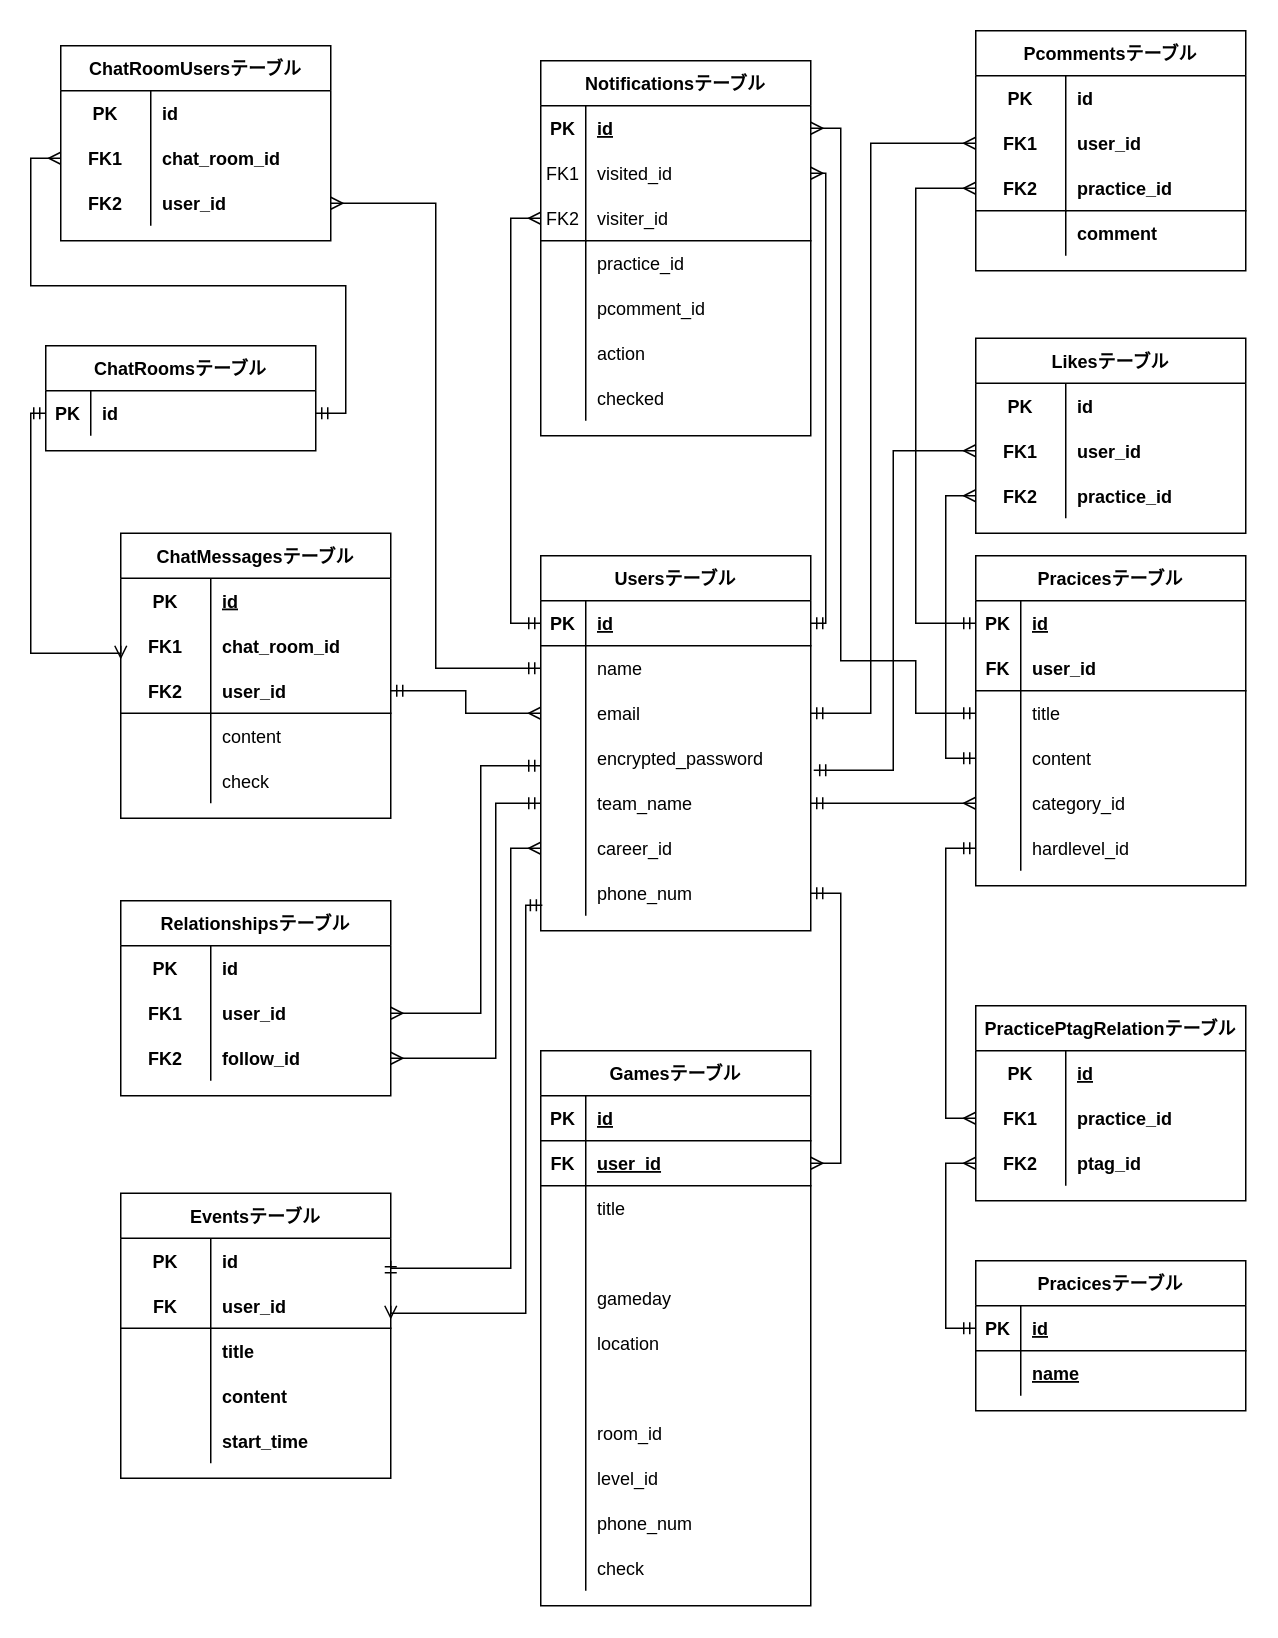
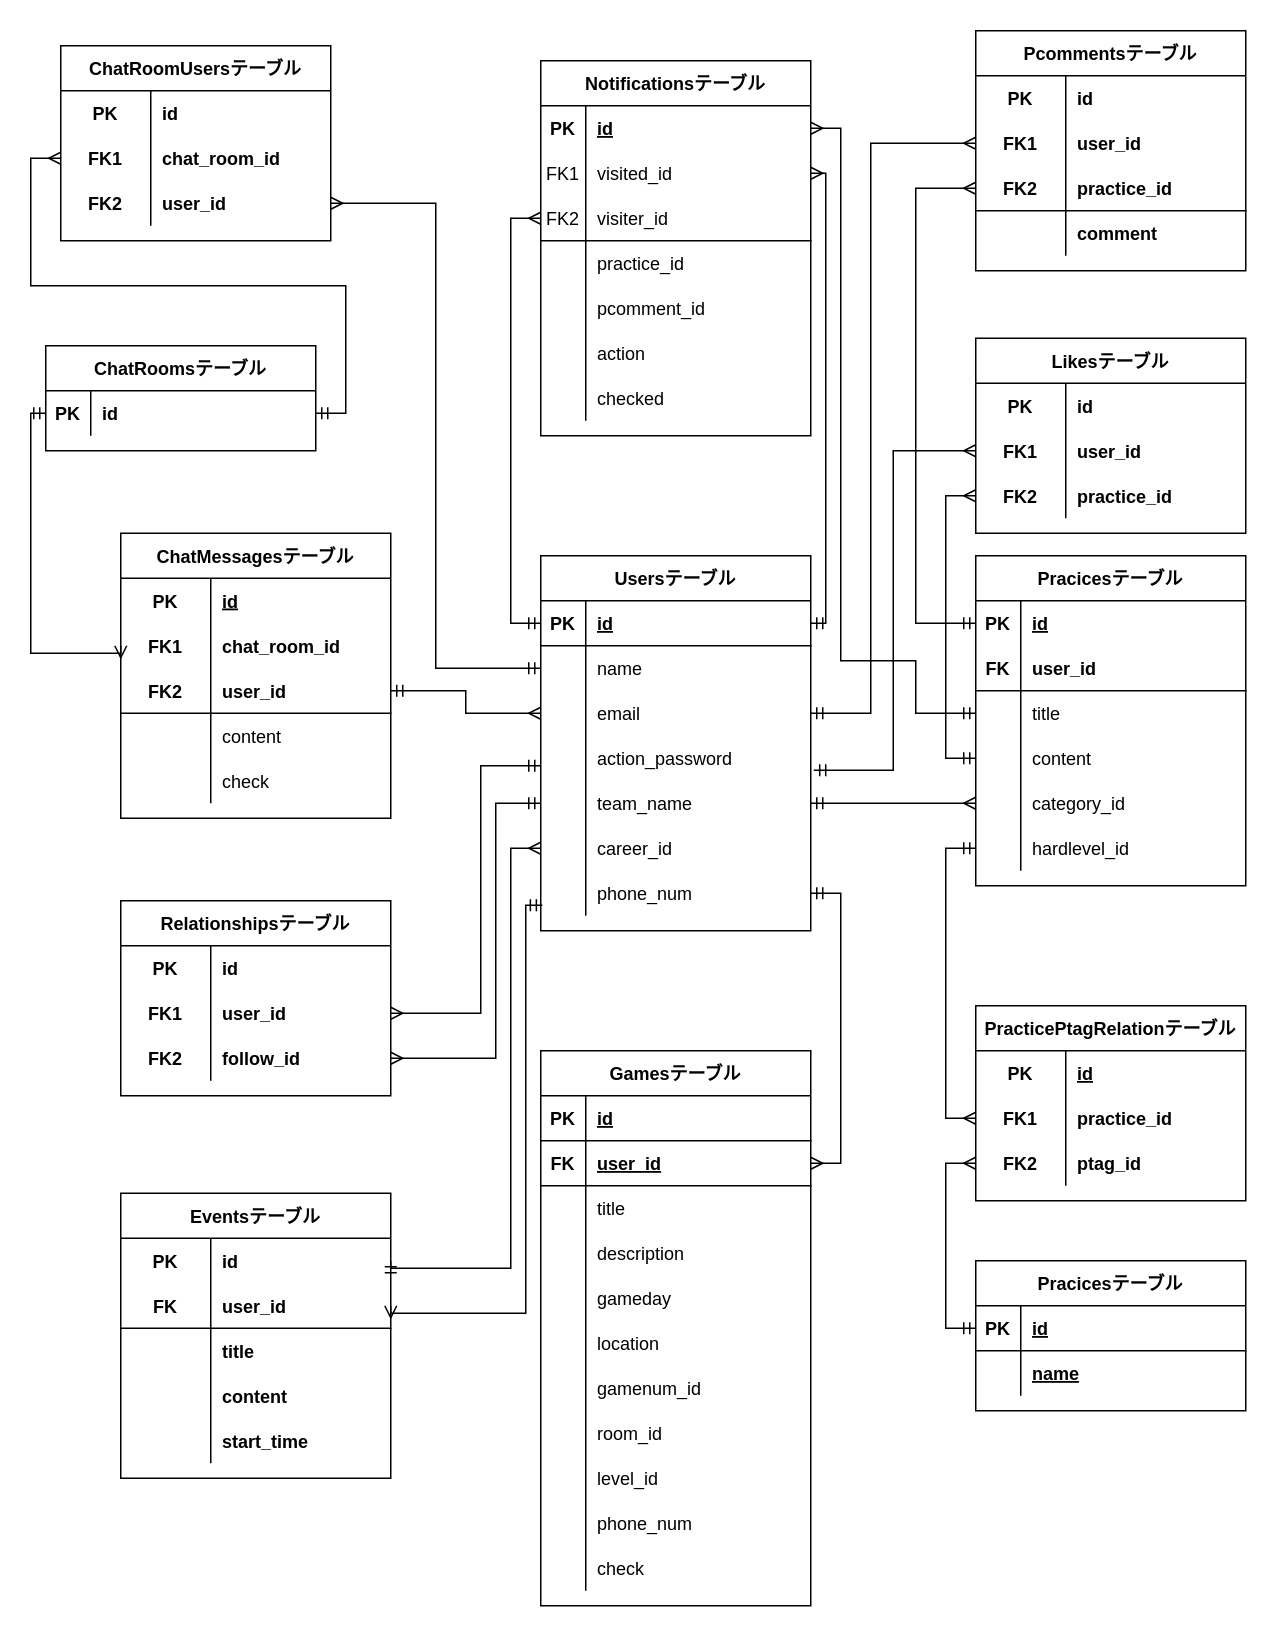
(688, 759) -> (670, 759)
none -> (698, 1253)
none -> (698, 1388)
